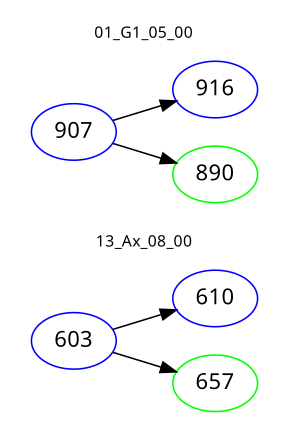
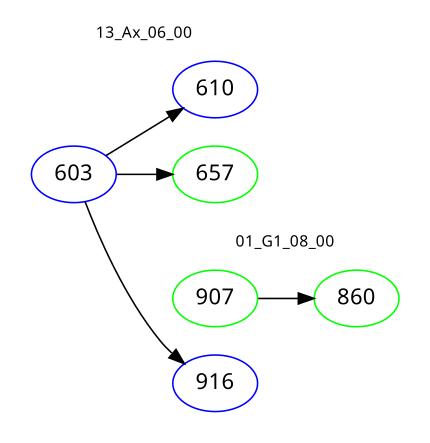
(145, 34) -> (286, 243)
(137, 113) -> (121, 282)
(74, 132) -> (215, 298)
(215, 174) -> (357, 298)
(145, 243) -> (145, 34)
